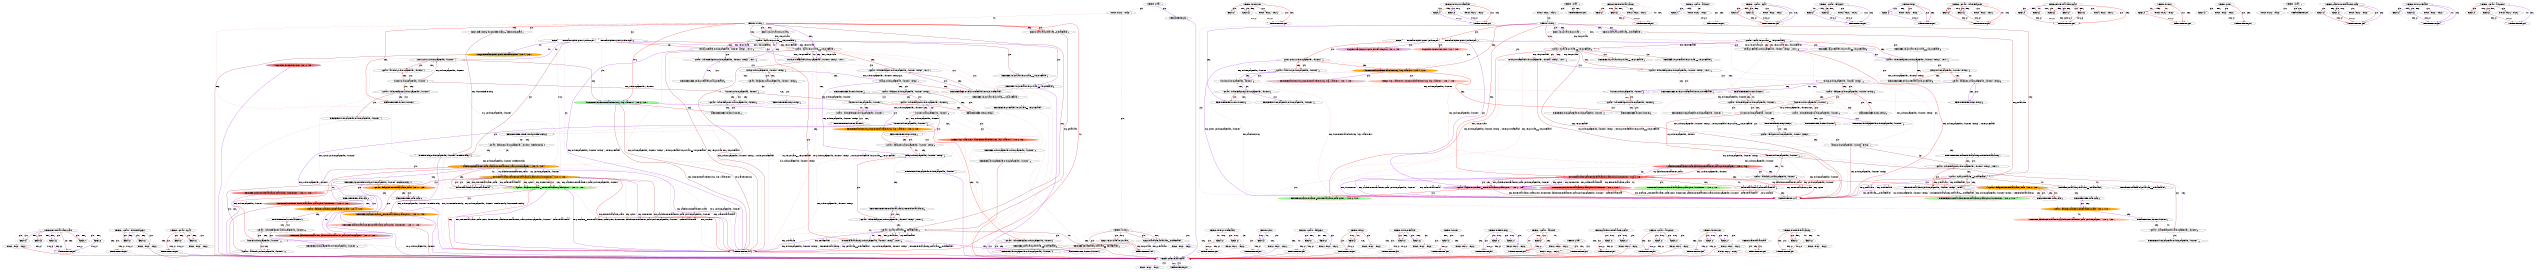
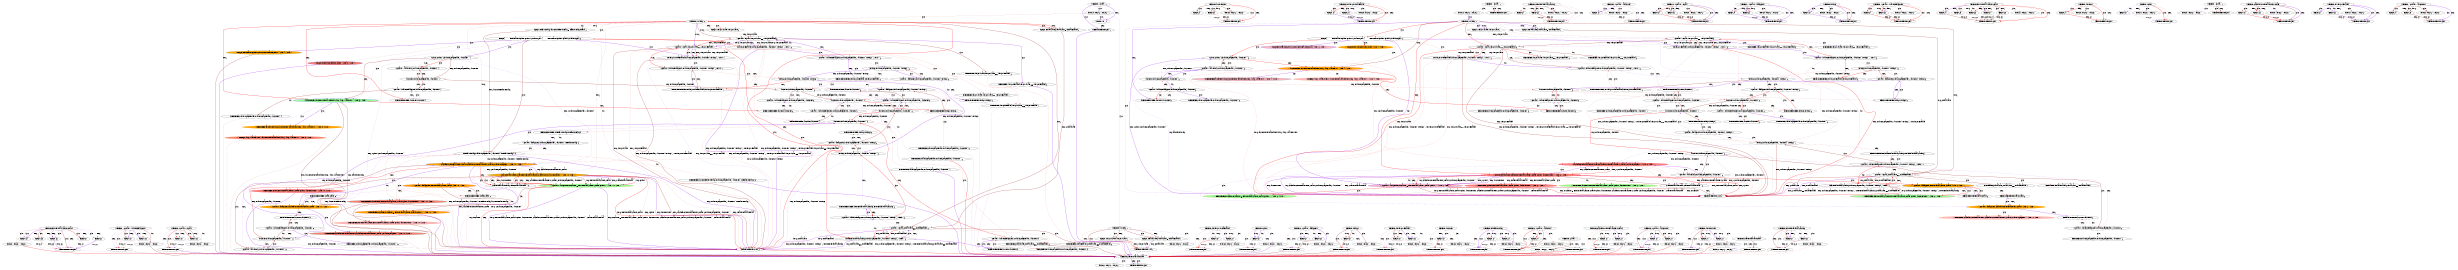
none -> (1101, 21)
(1441, 49) -> (1366, 47)
